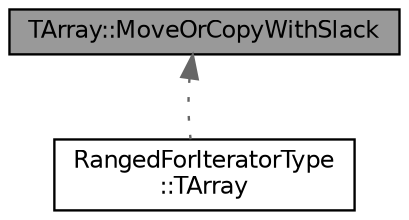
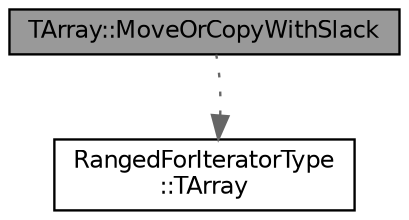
(189, 109) -> (220, 85)
